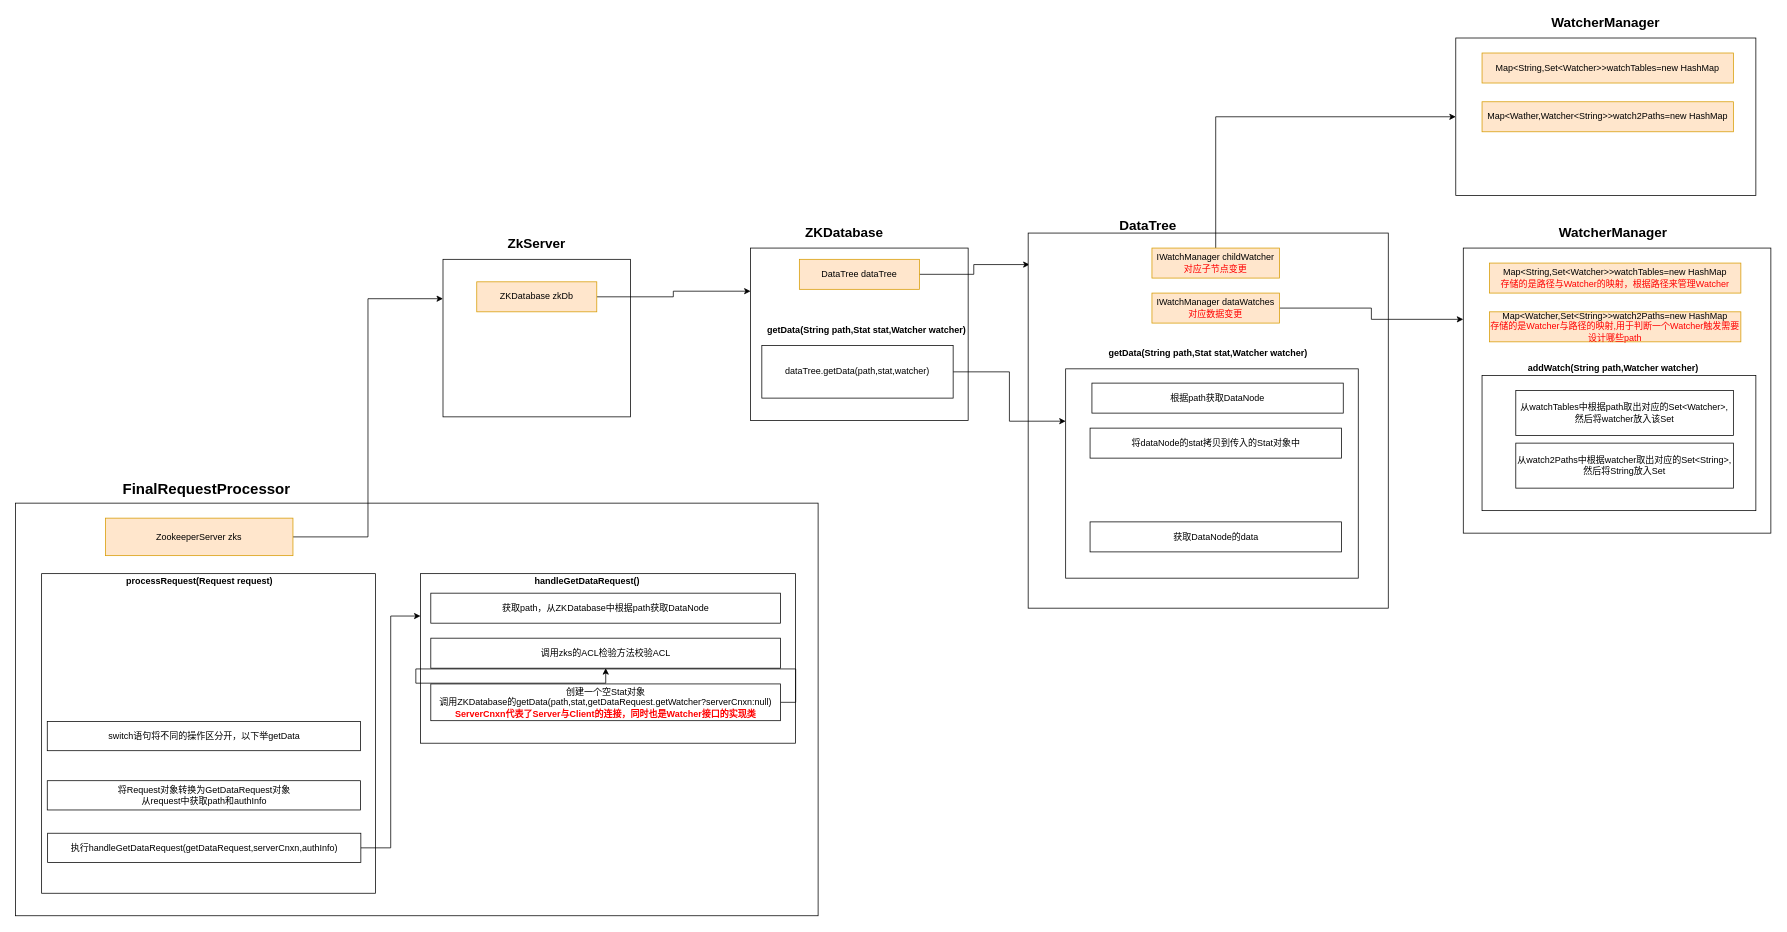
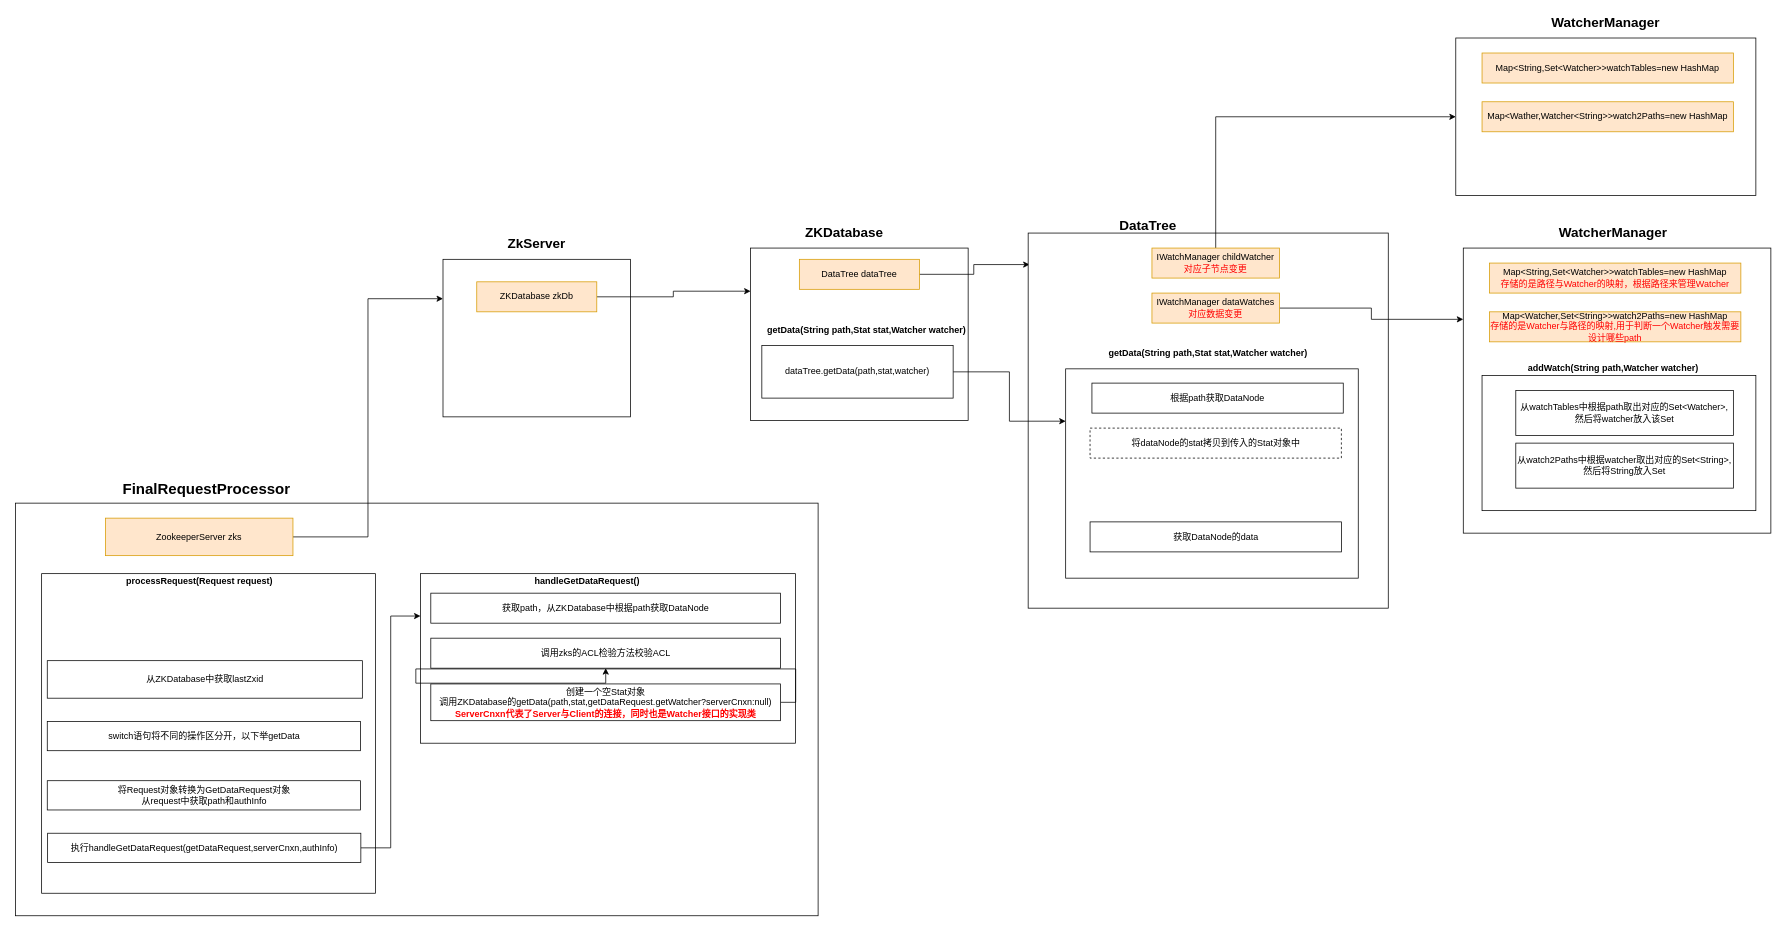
(1215, 443) -> (1215, 443)
none -> (205, 679)
